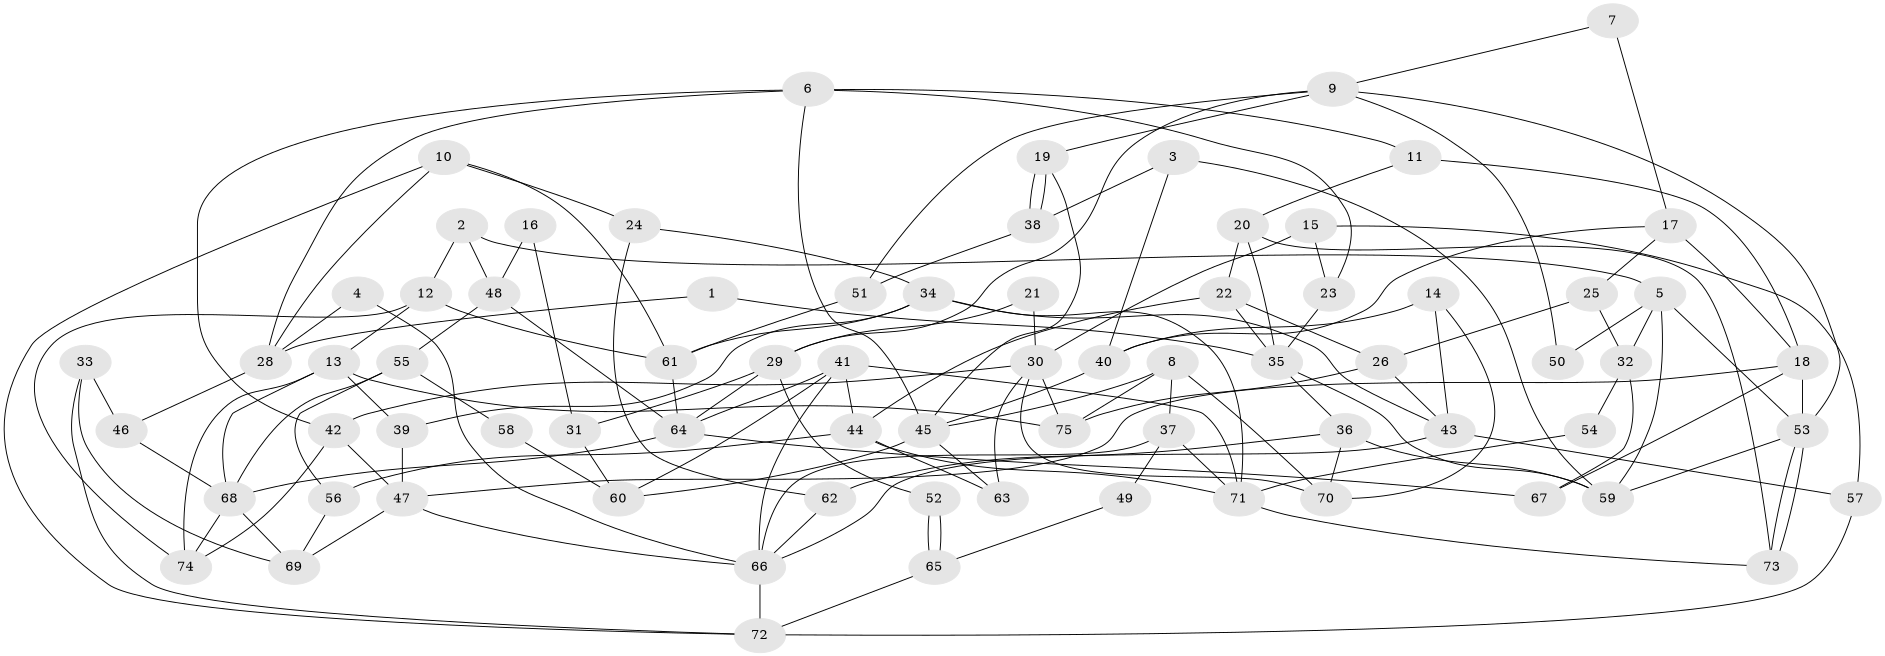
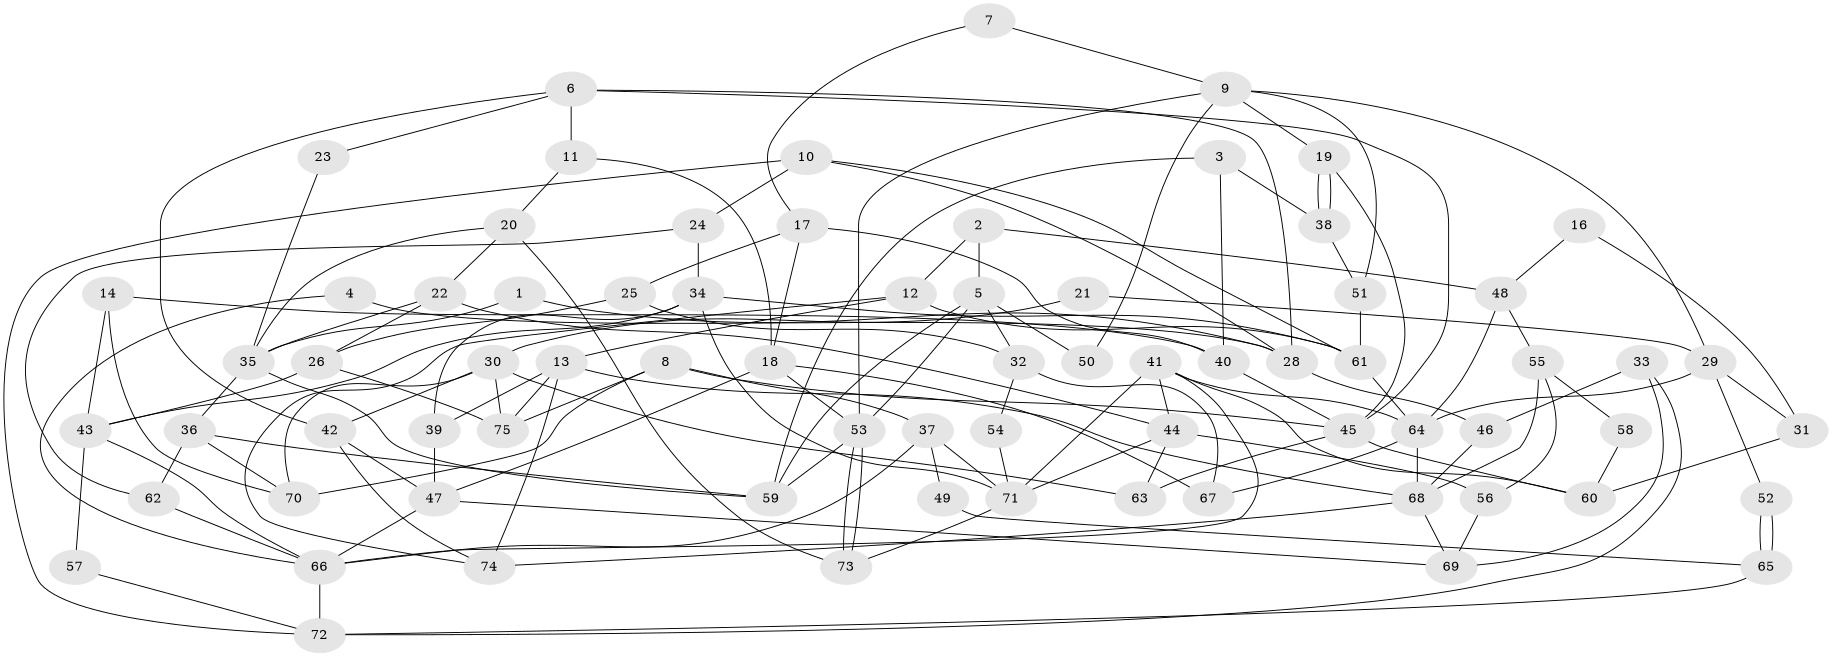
(1311, 226) -> none
